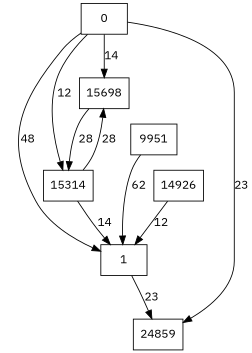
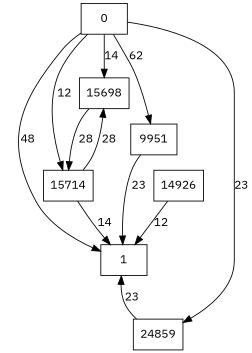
none -> (135, 73)
(68, 186) -> (68, 186)
(139, 186) -> (139, 186)
(140, 293) -> (125, 304)
